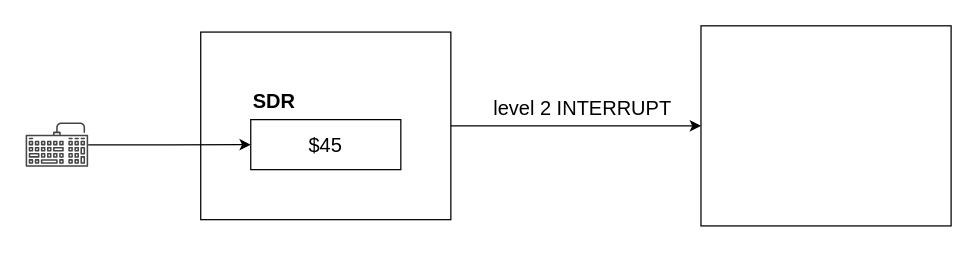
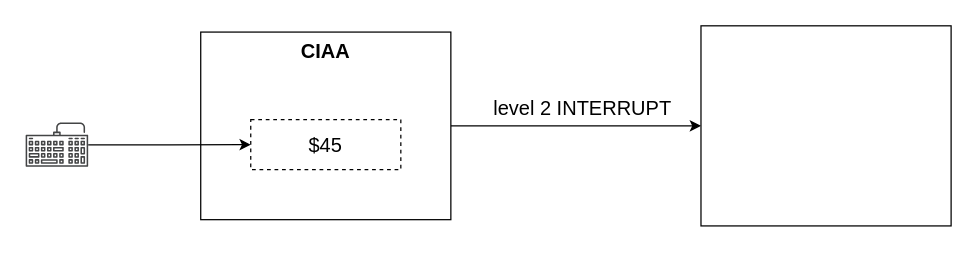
none -> (326, 51)
(326, 101) -> none
(326, 144) -> (326, 144)
